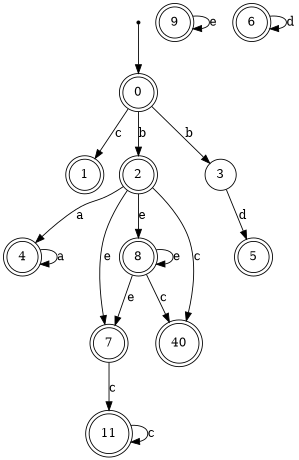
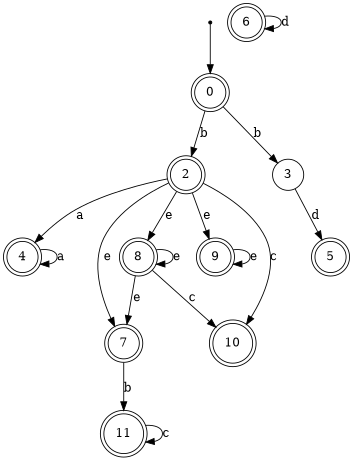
(85, 175) -> none
none -> (199, 212)
(179, 343) -> (233, 343)
(112, 389) -> (128, 389)
